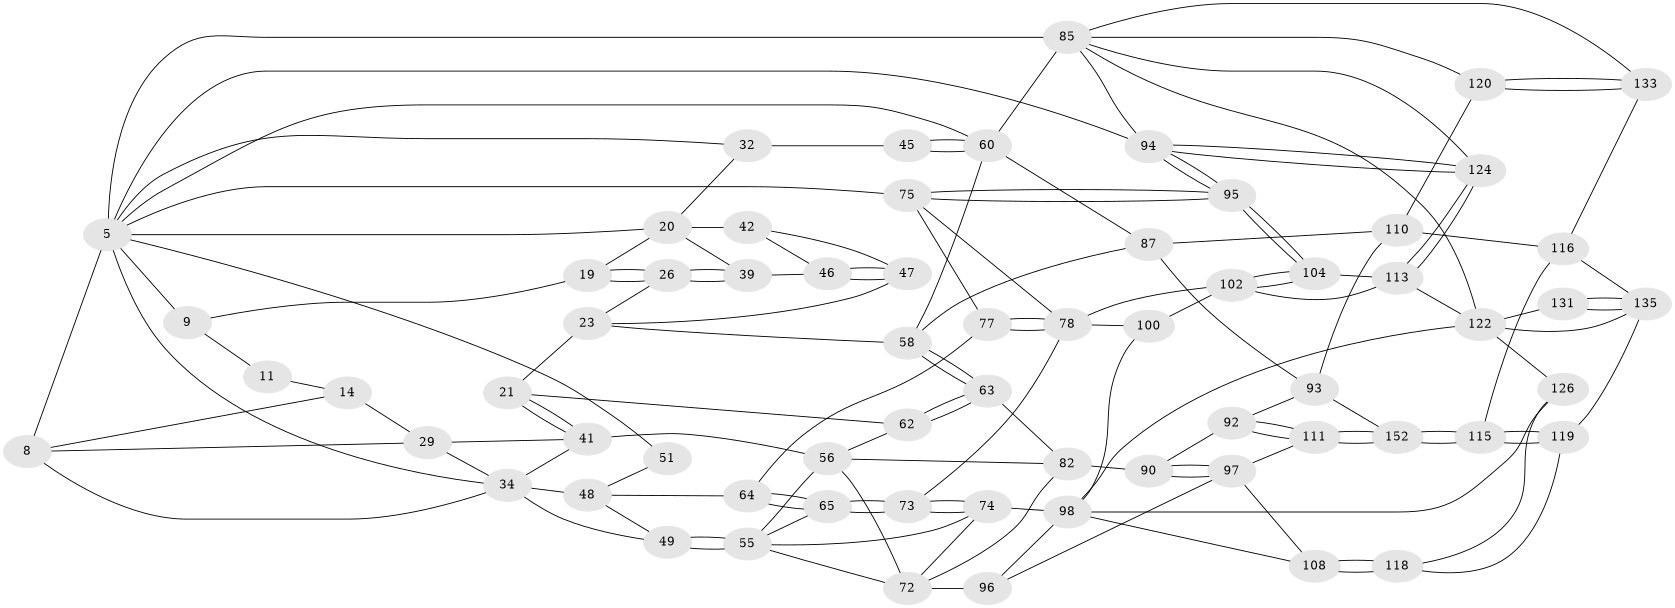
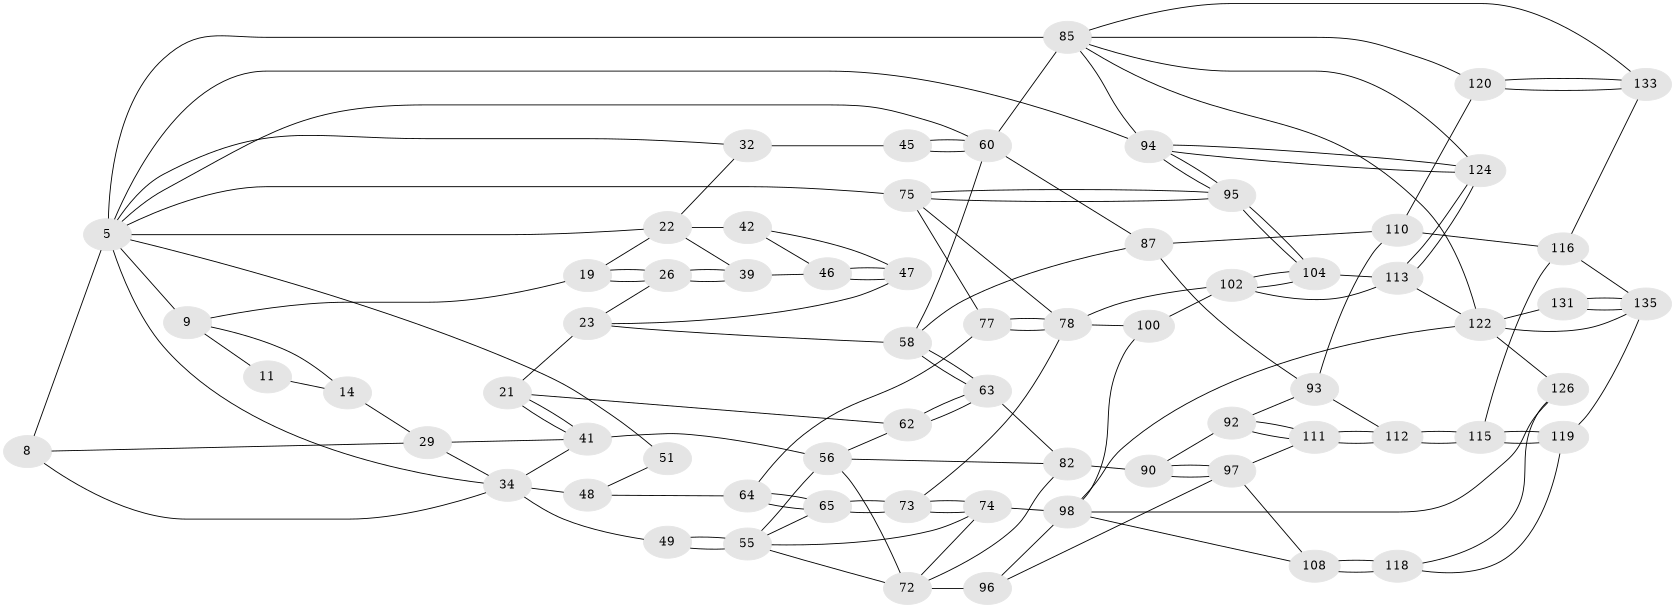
(668, 228) -> (668, 228)
(188, 422) -> (275, 346)
(1398, 437) -> (1398, 437)
(627, 519) -> none
